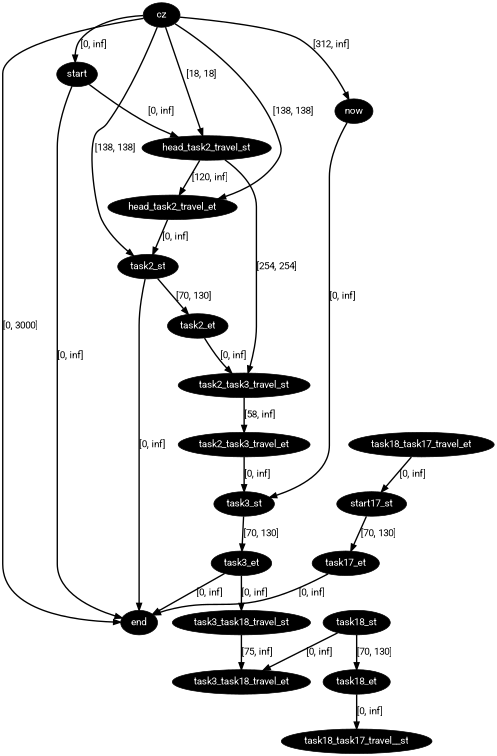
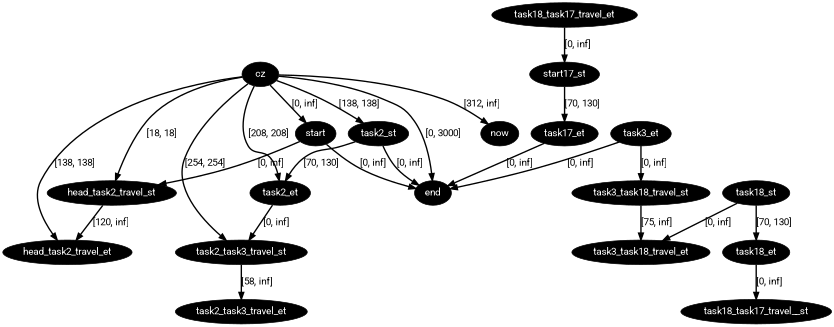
none -> (245, 137)
(162, 234) -> none
(256, 257) -> (186, 155)
(244, 504) -> none
